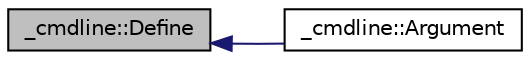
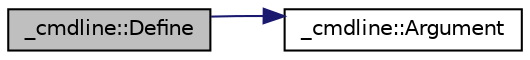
(258, 44) -> (237, 16)
